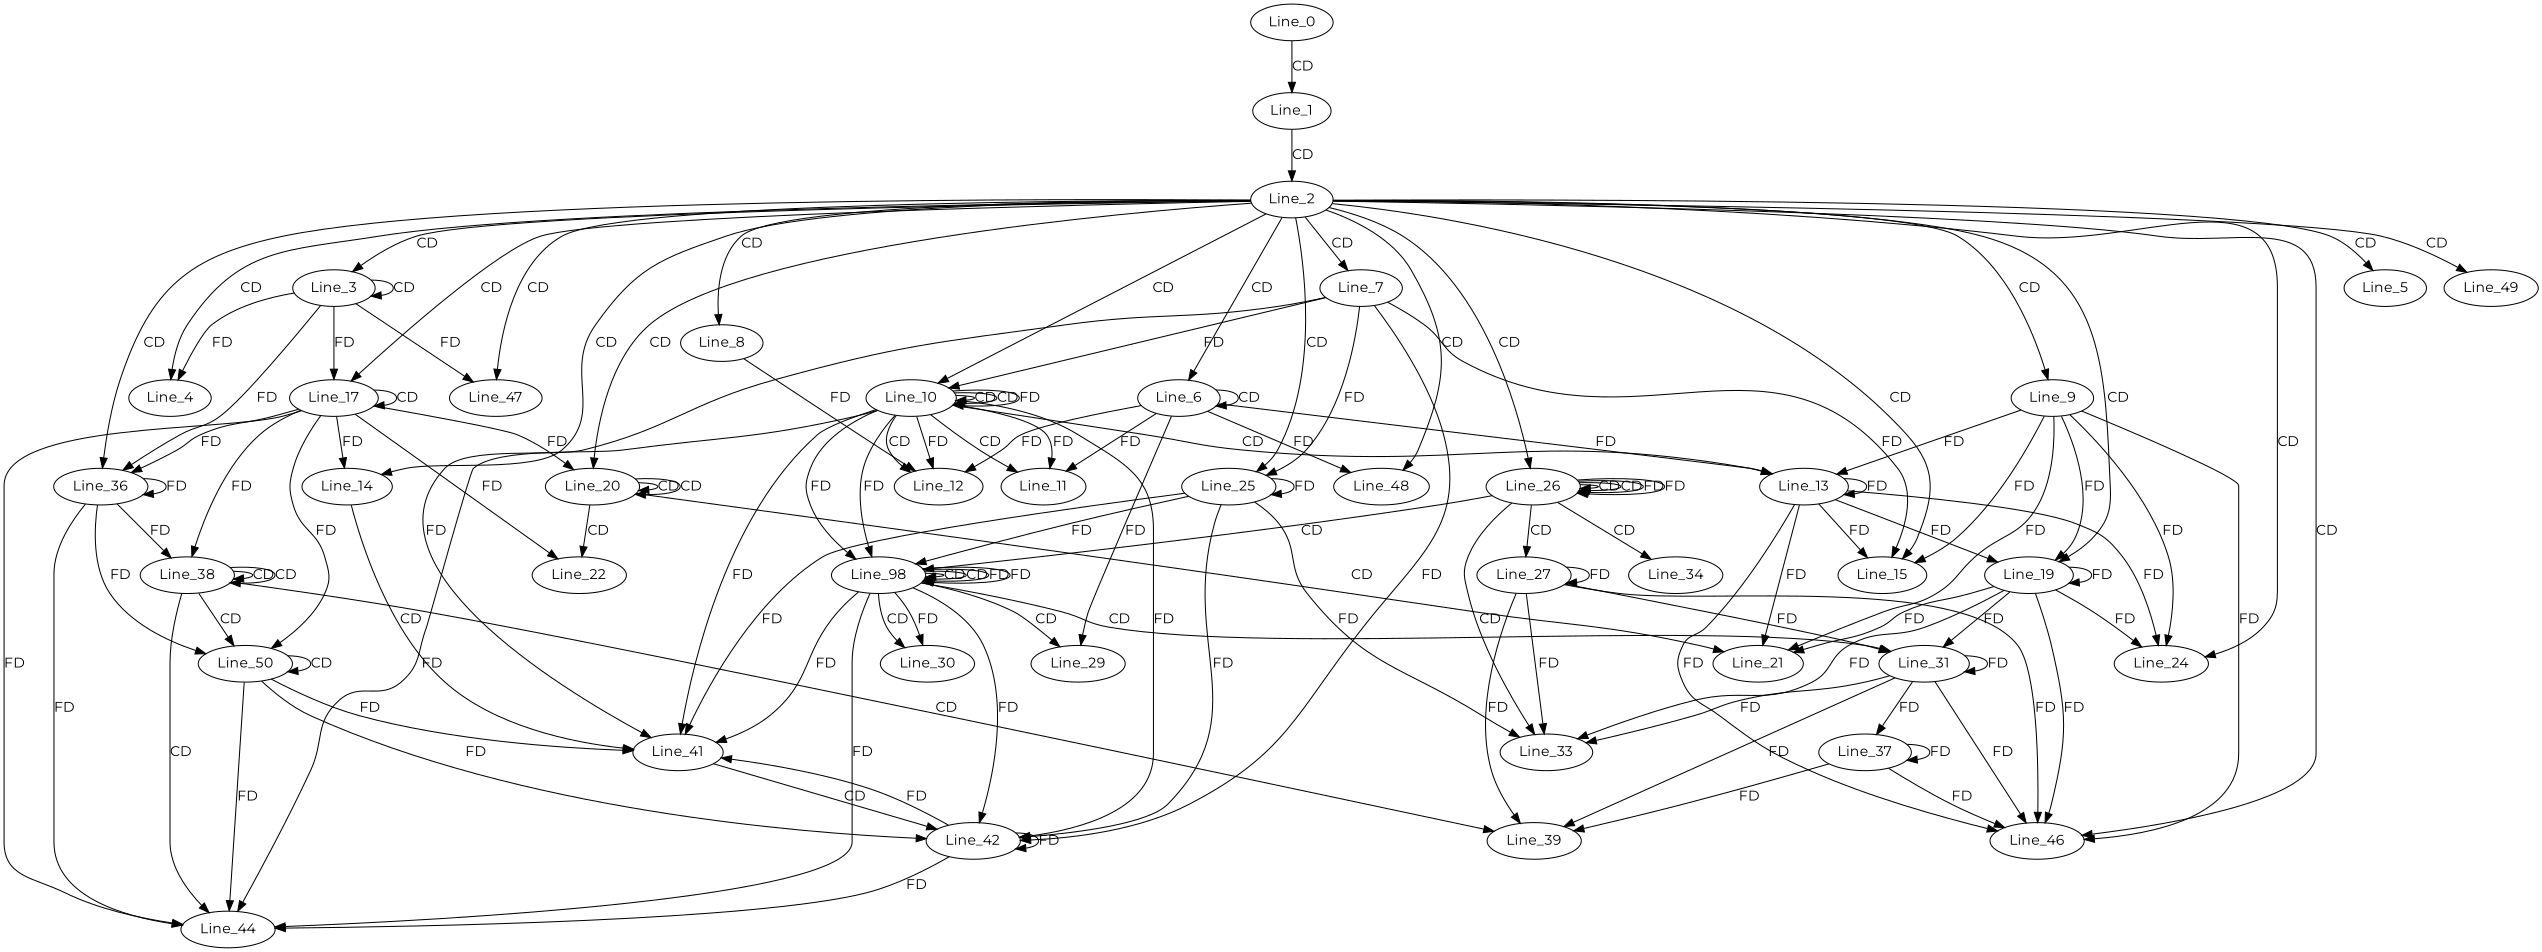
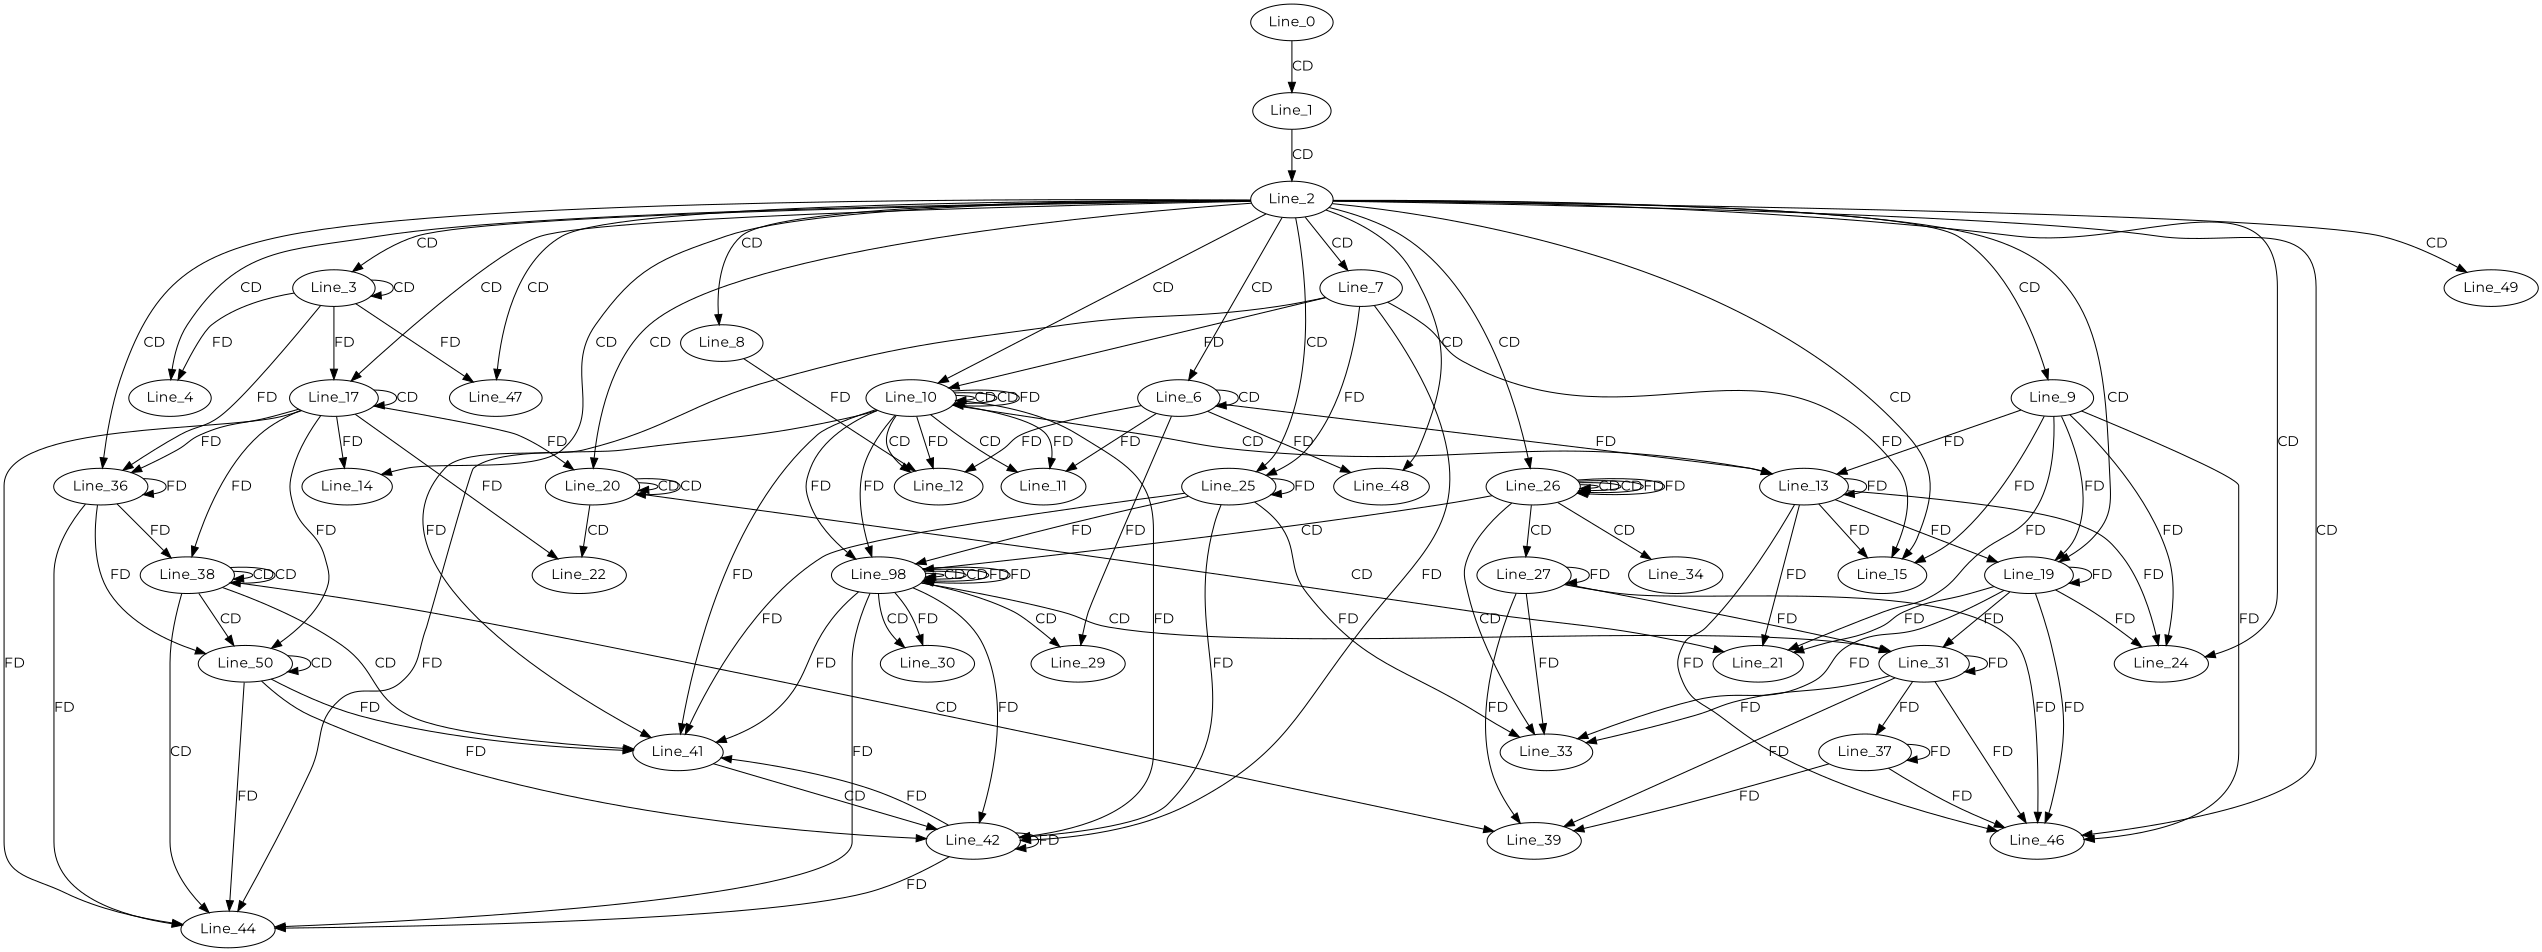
(2385, 288) -> none
(441, 679) -> (403, 712)
